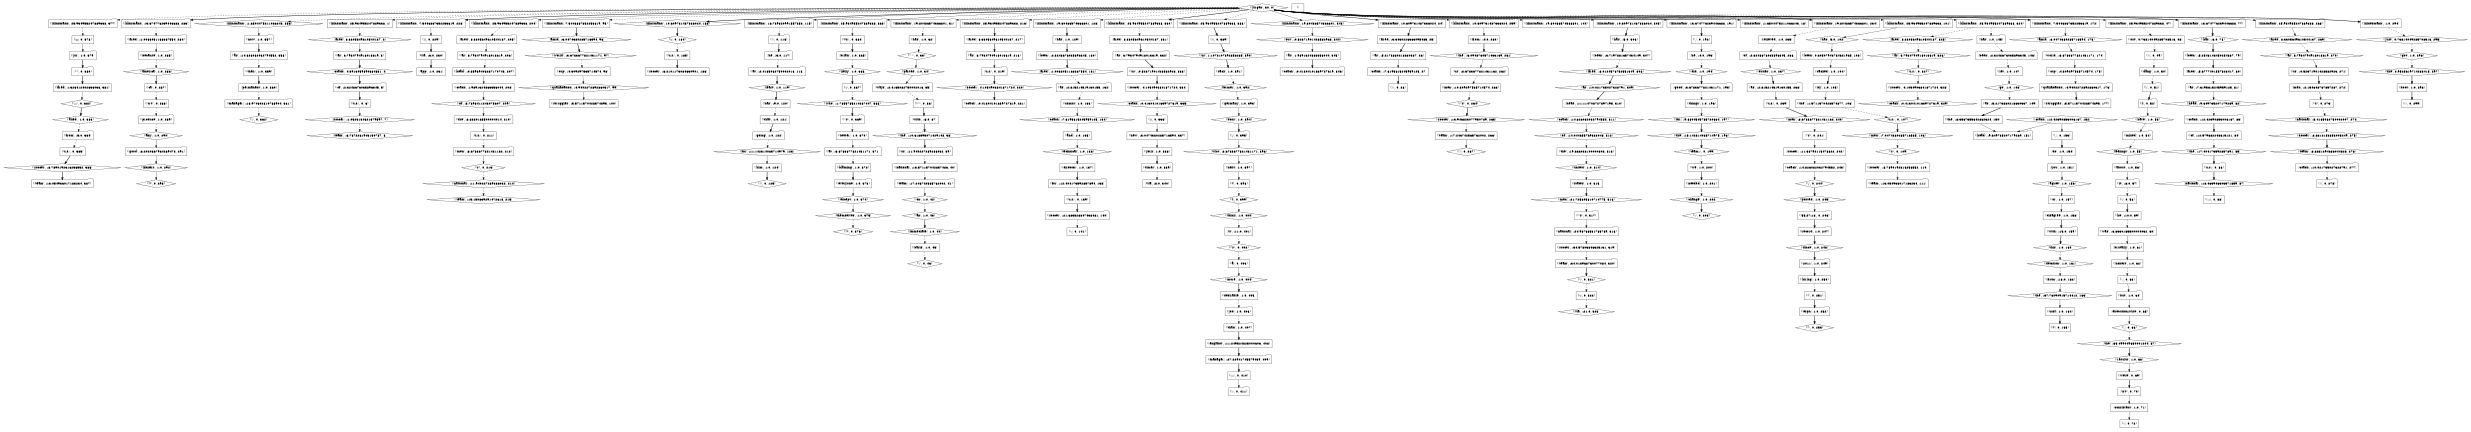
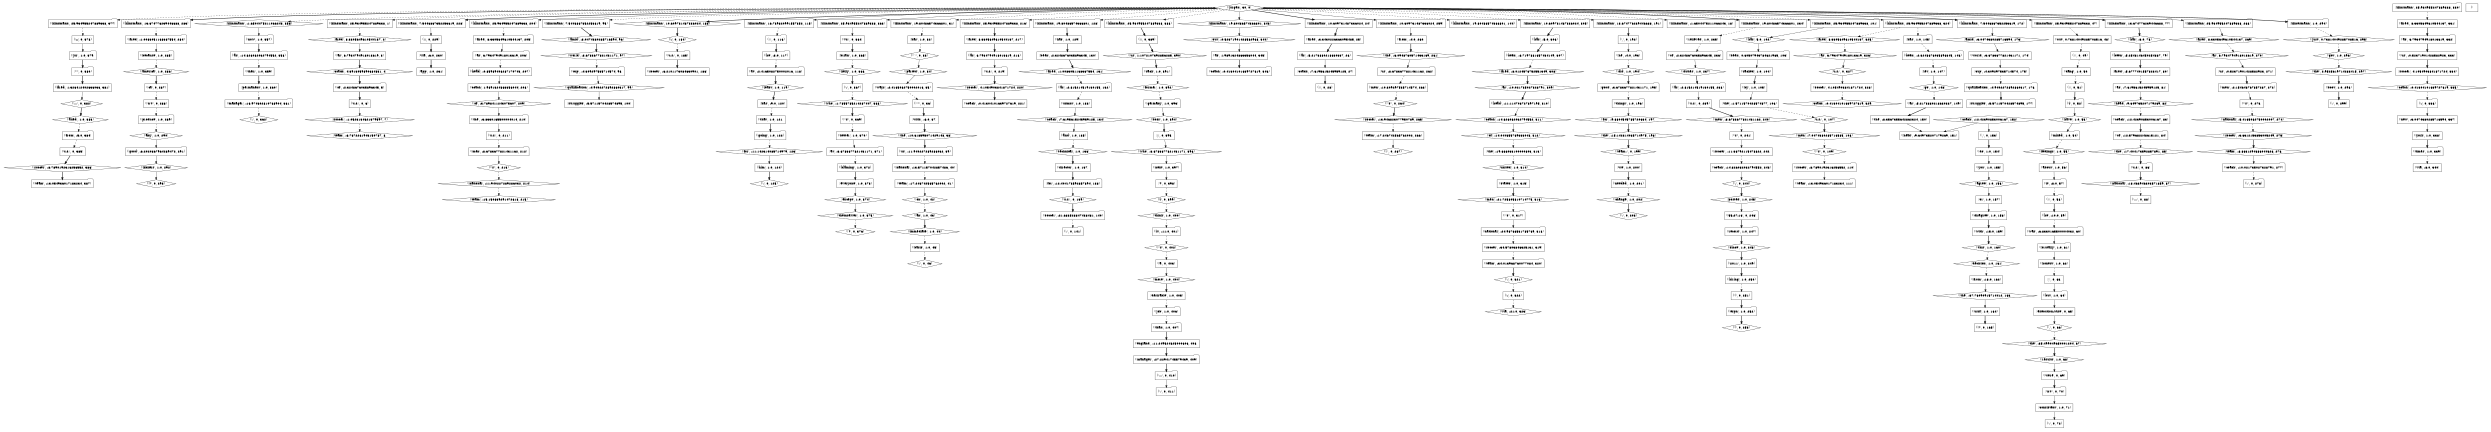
(1210, 15) -> none
(2062, 168) -> (1989, 168)
(1077, 200) -> (1073, 200)
